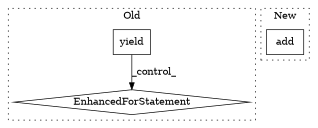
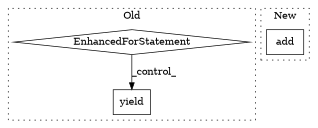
(132, 69) -> (132, 69)
